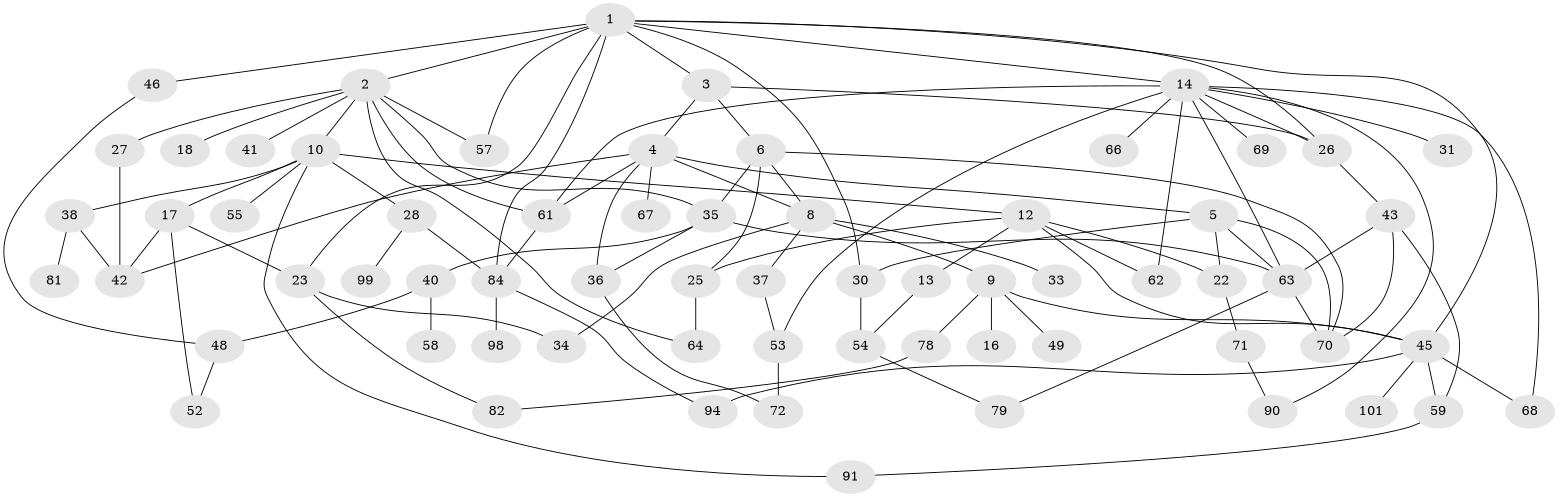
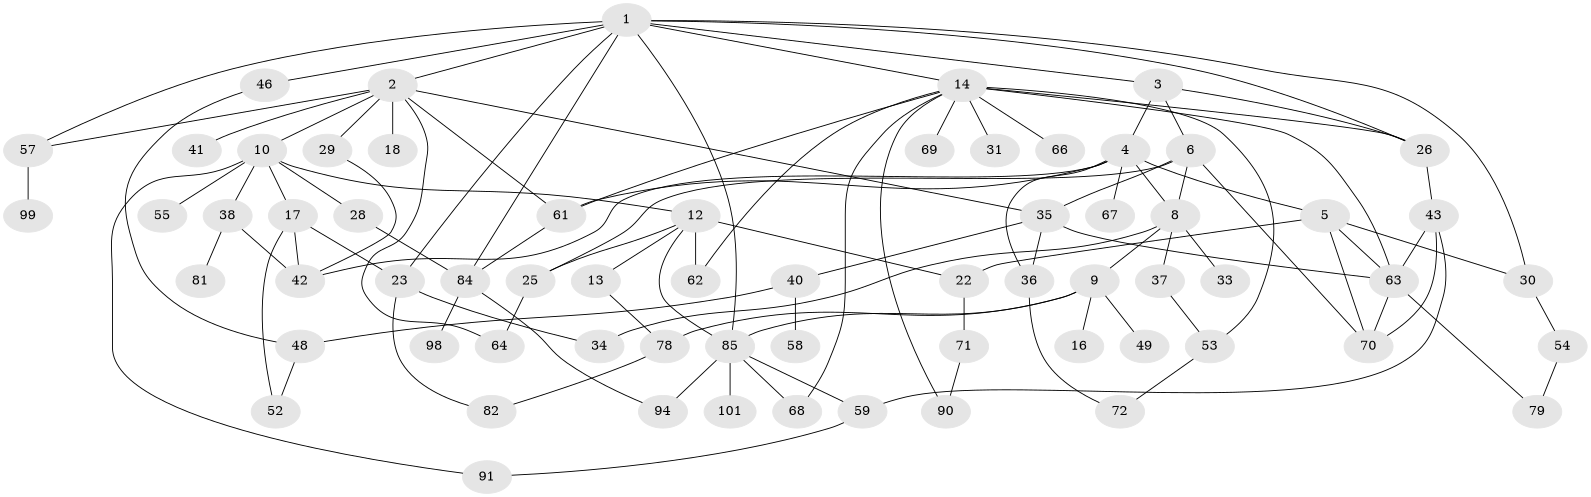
(120, 151) -> (327, 151)
(389, 249) -> (28, 183)
(894, 314) -> (633, 317)
(1425, 346) -> (730, 346)
